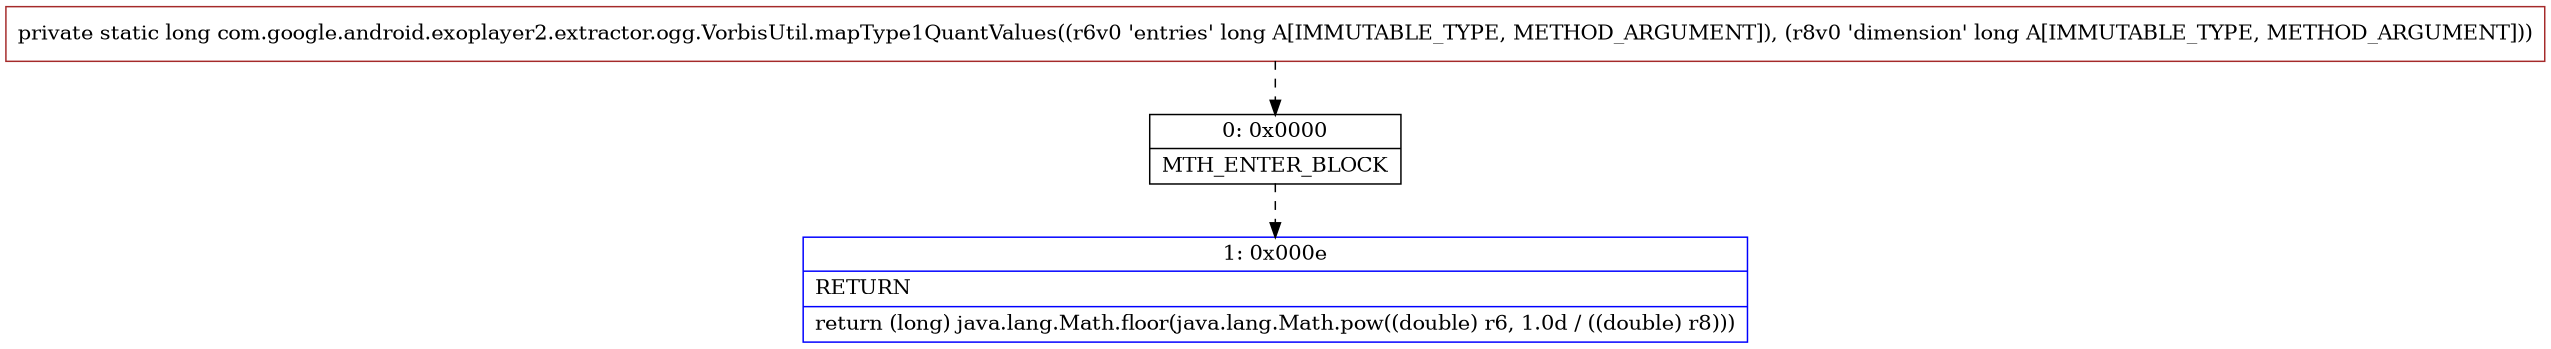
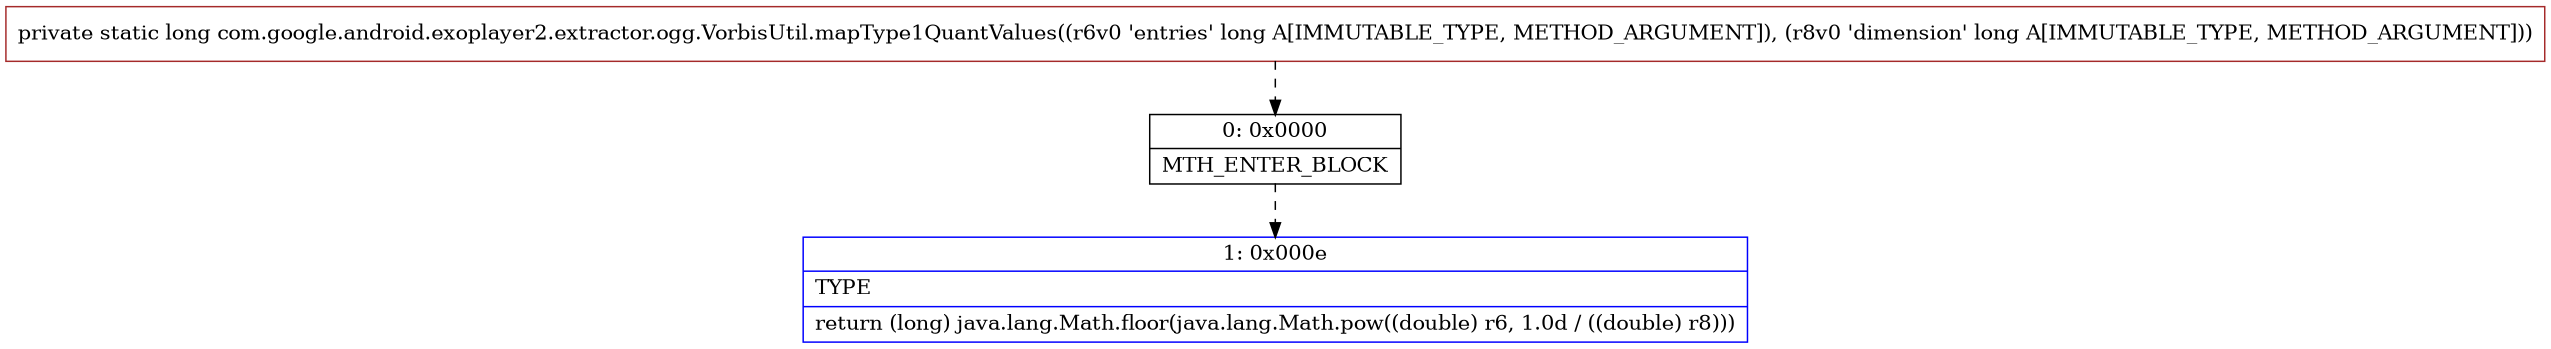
(863, 288) -> (844, 288)
